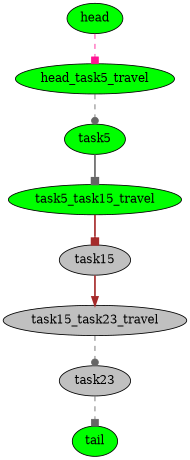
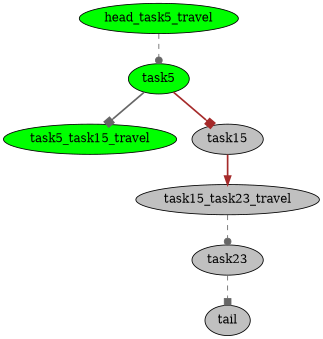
(95, 18) -> none
(95, 226) -> (190, 106)
(95, 441) -> (228, 320)
